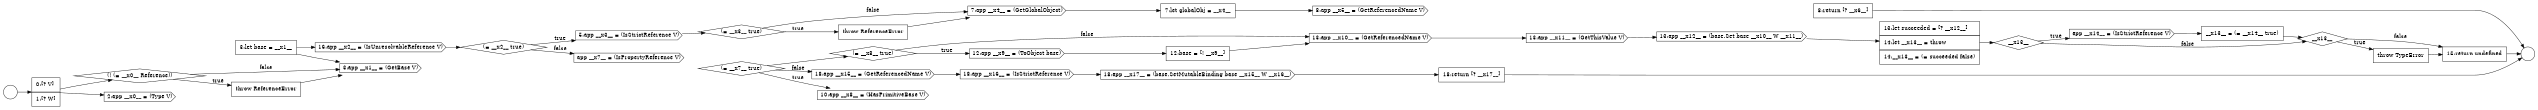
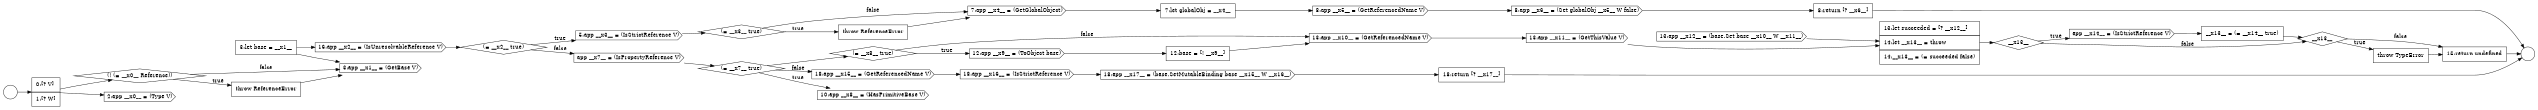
none -> (1577, 11)
(1640, 37) -> (1752, 49)
none -> (697, 64)
